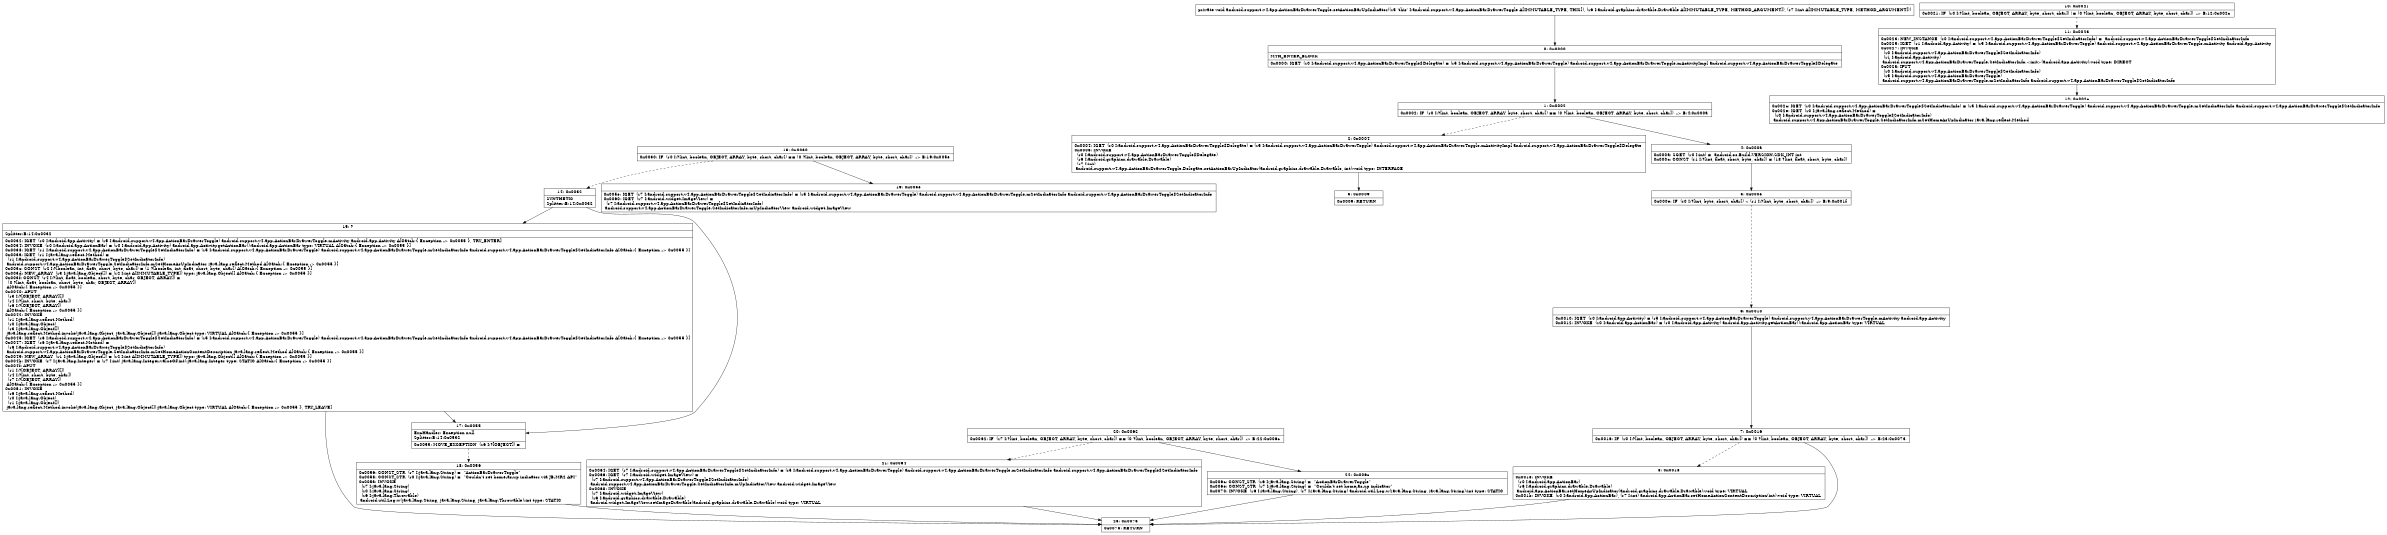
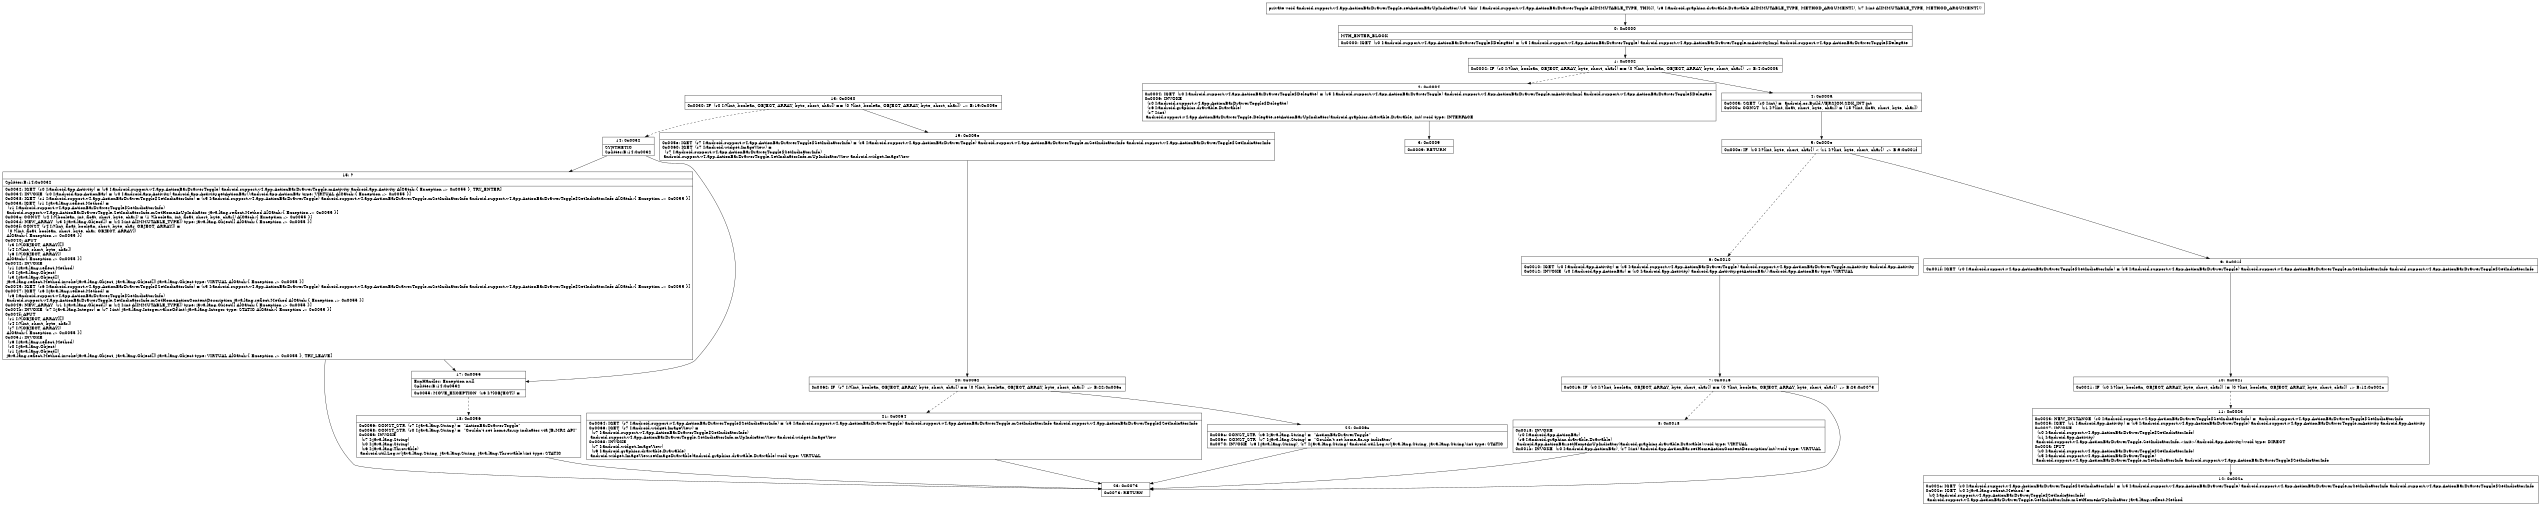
none -> (2231, 266)
none -> (967, 267)
